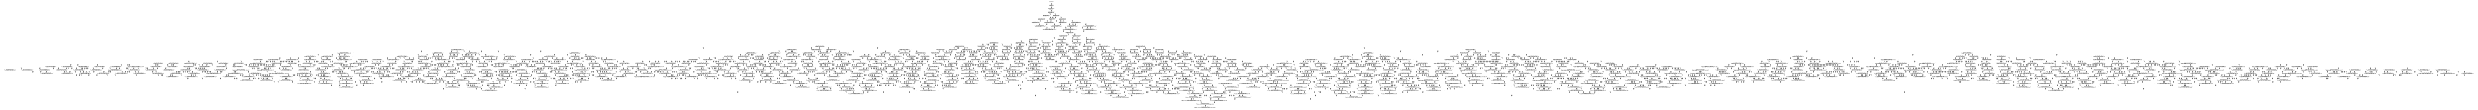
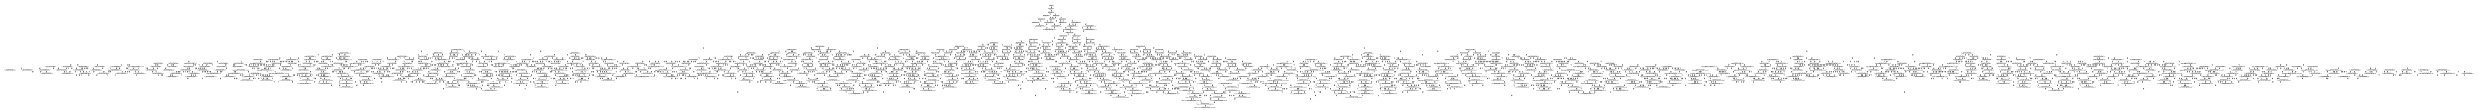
(1051, 2) -> none
